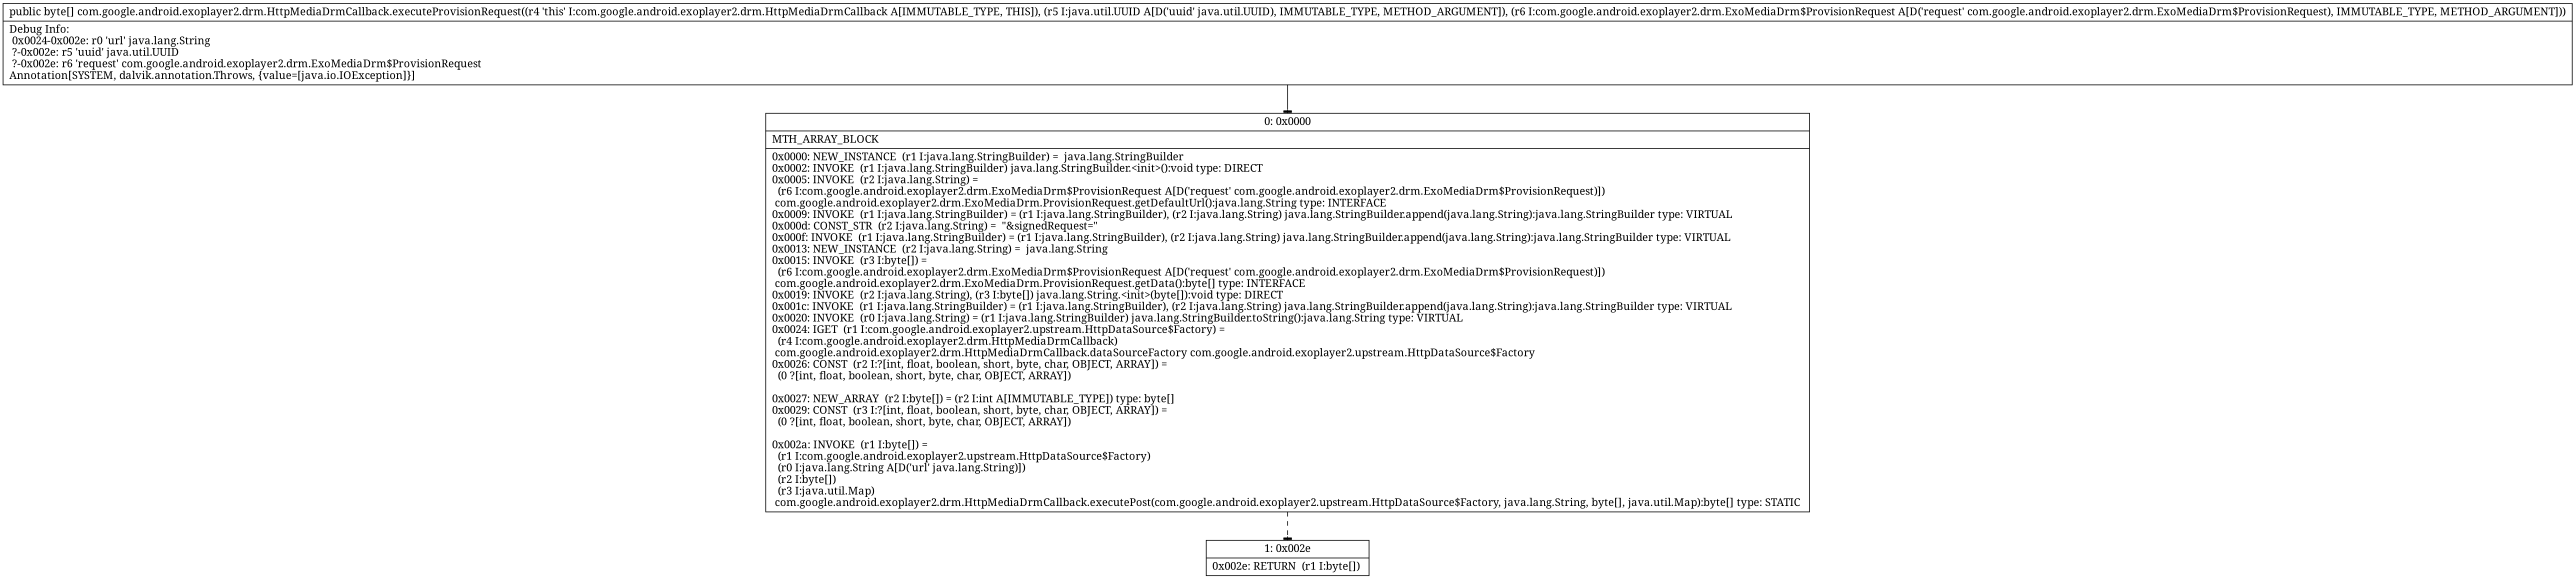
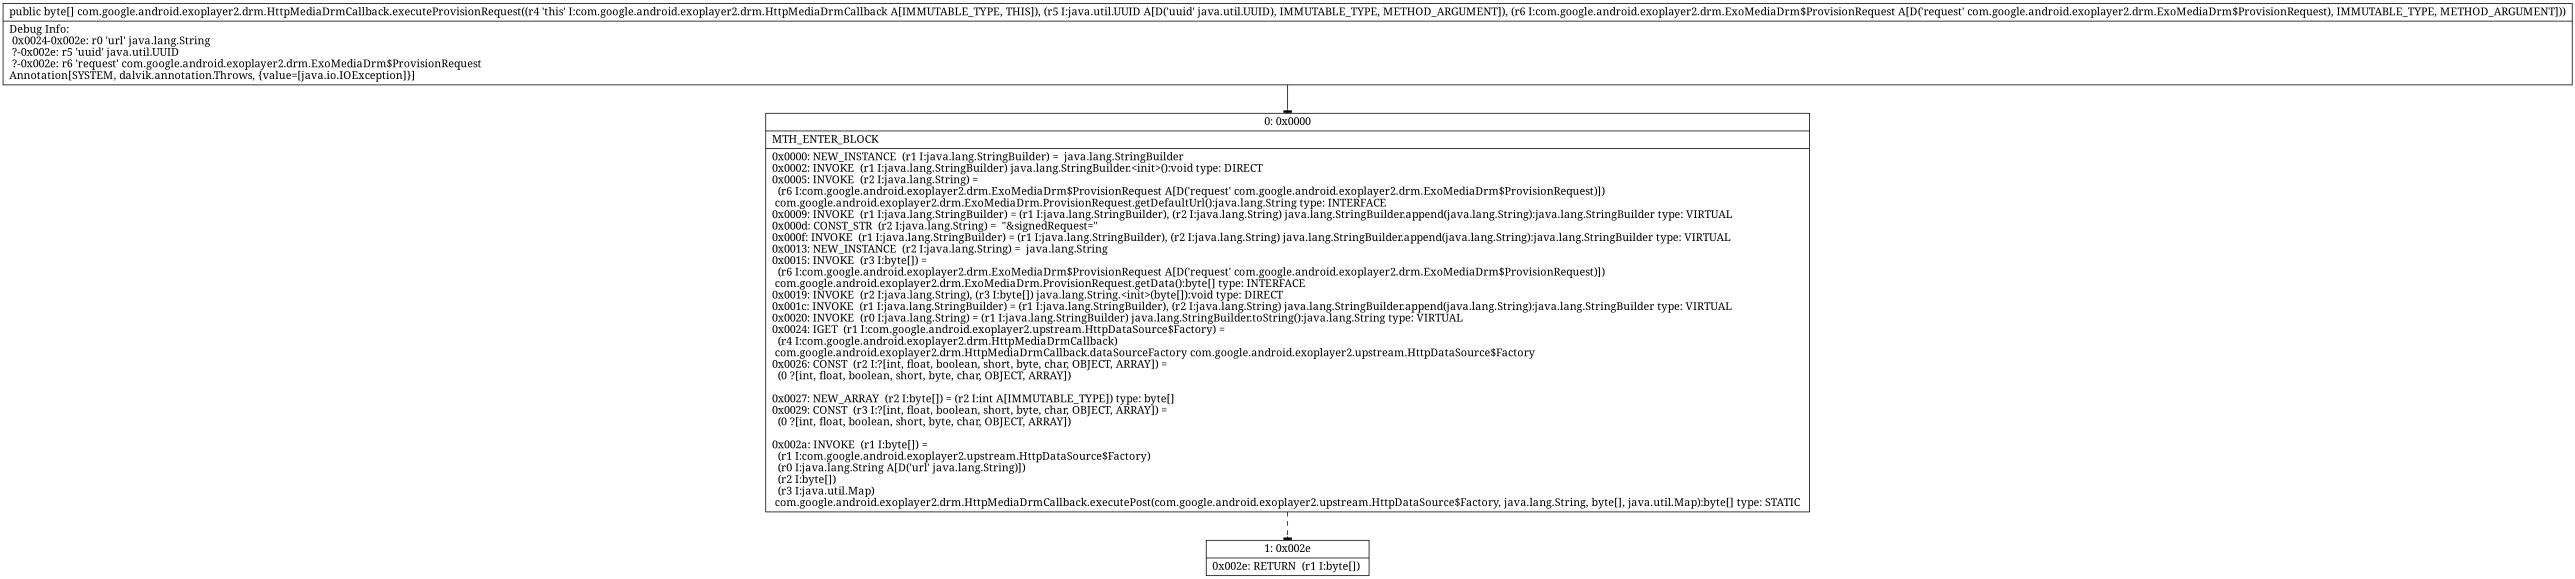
(825, 139) -> (825, 139)
